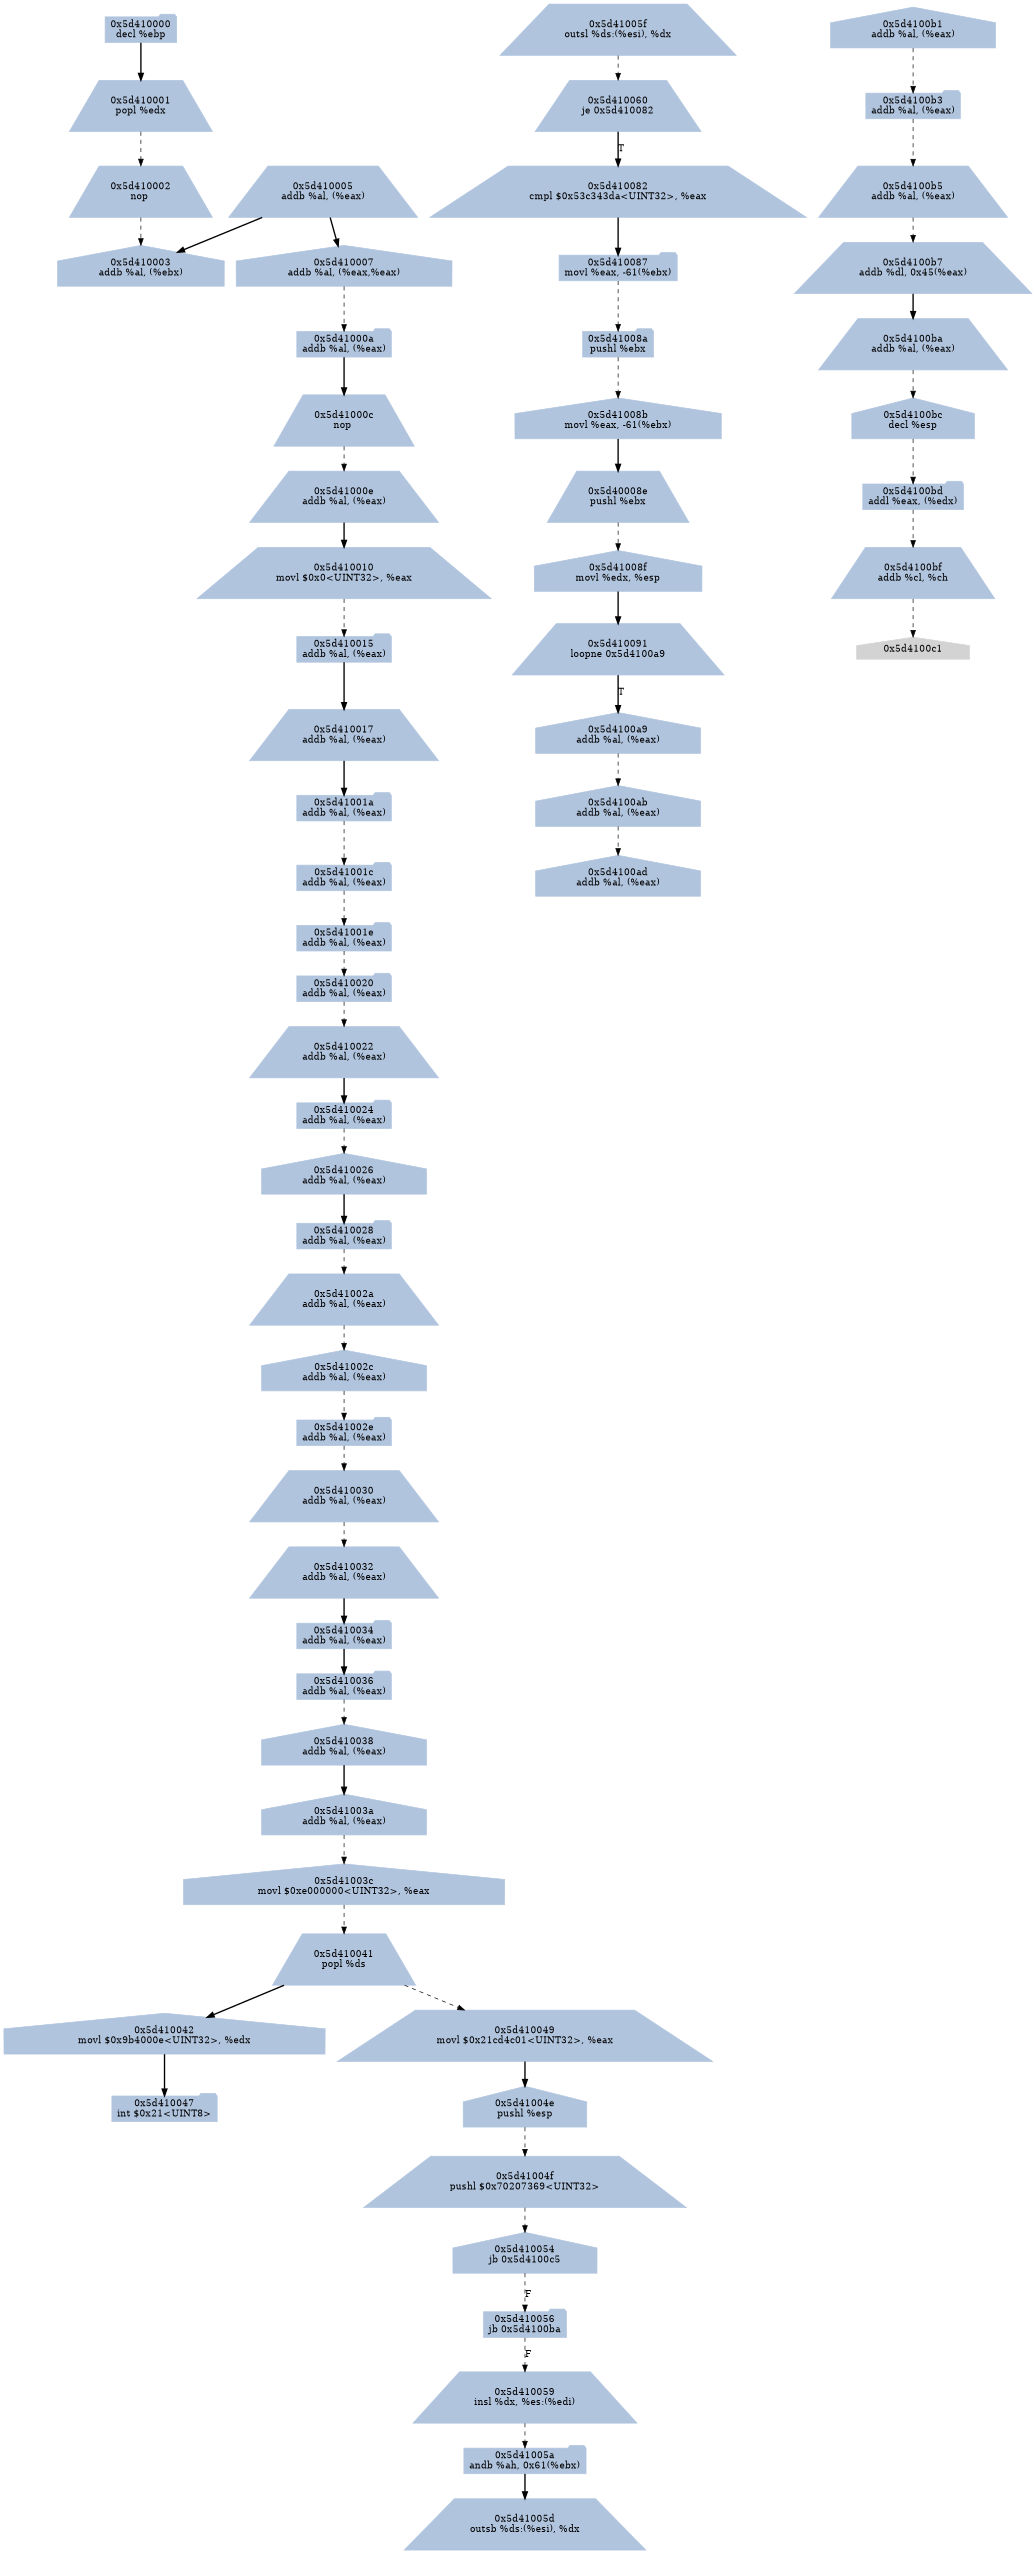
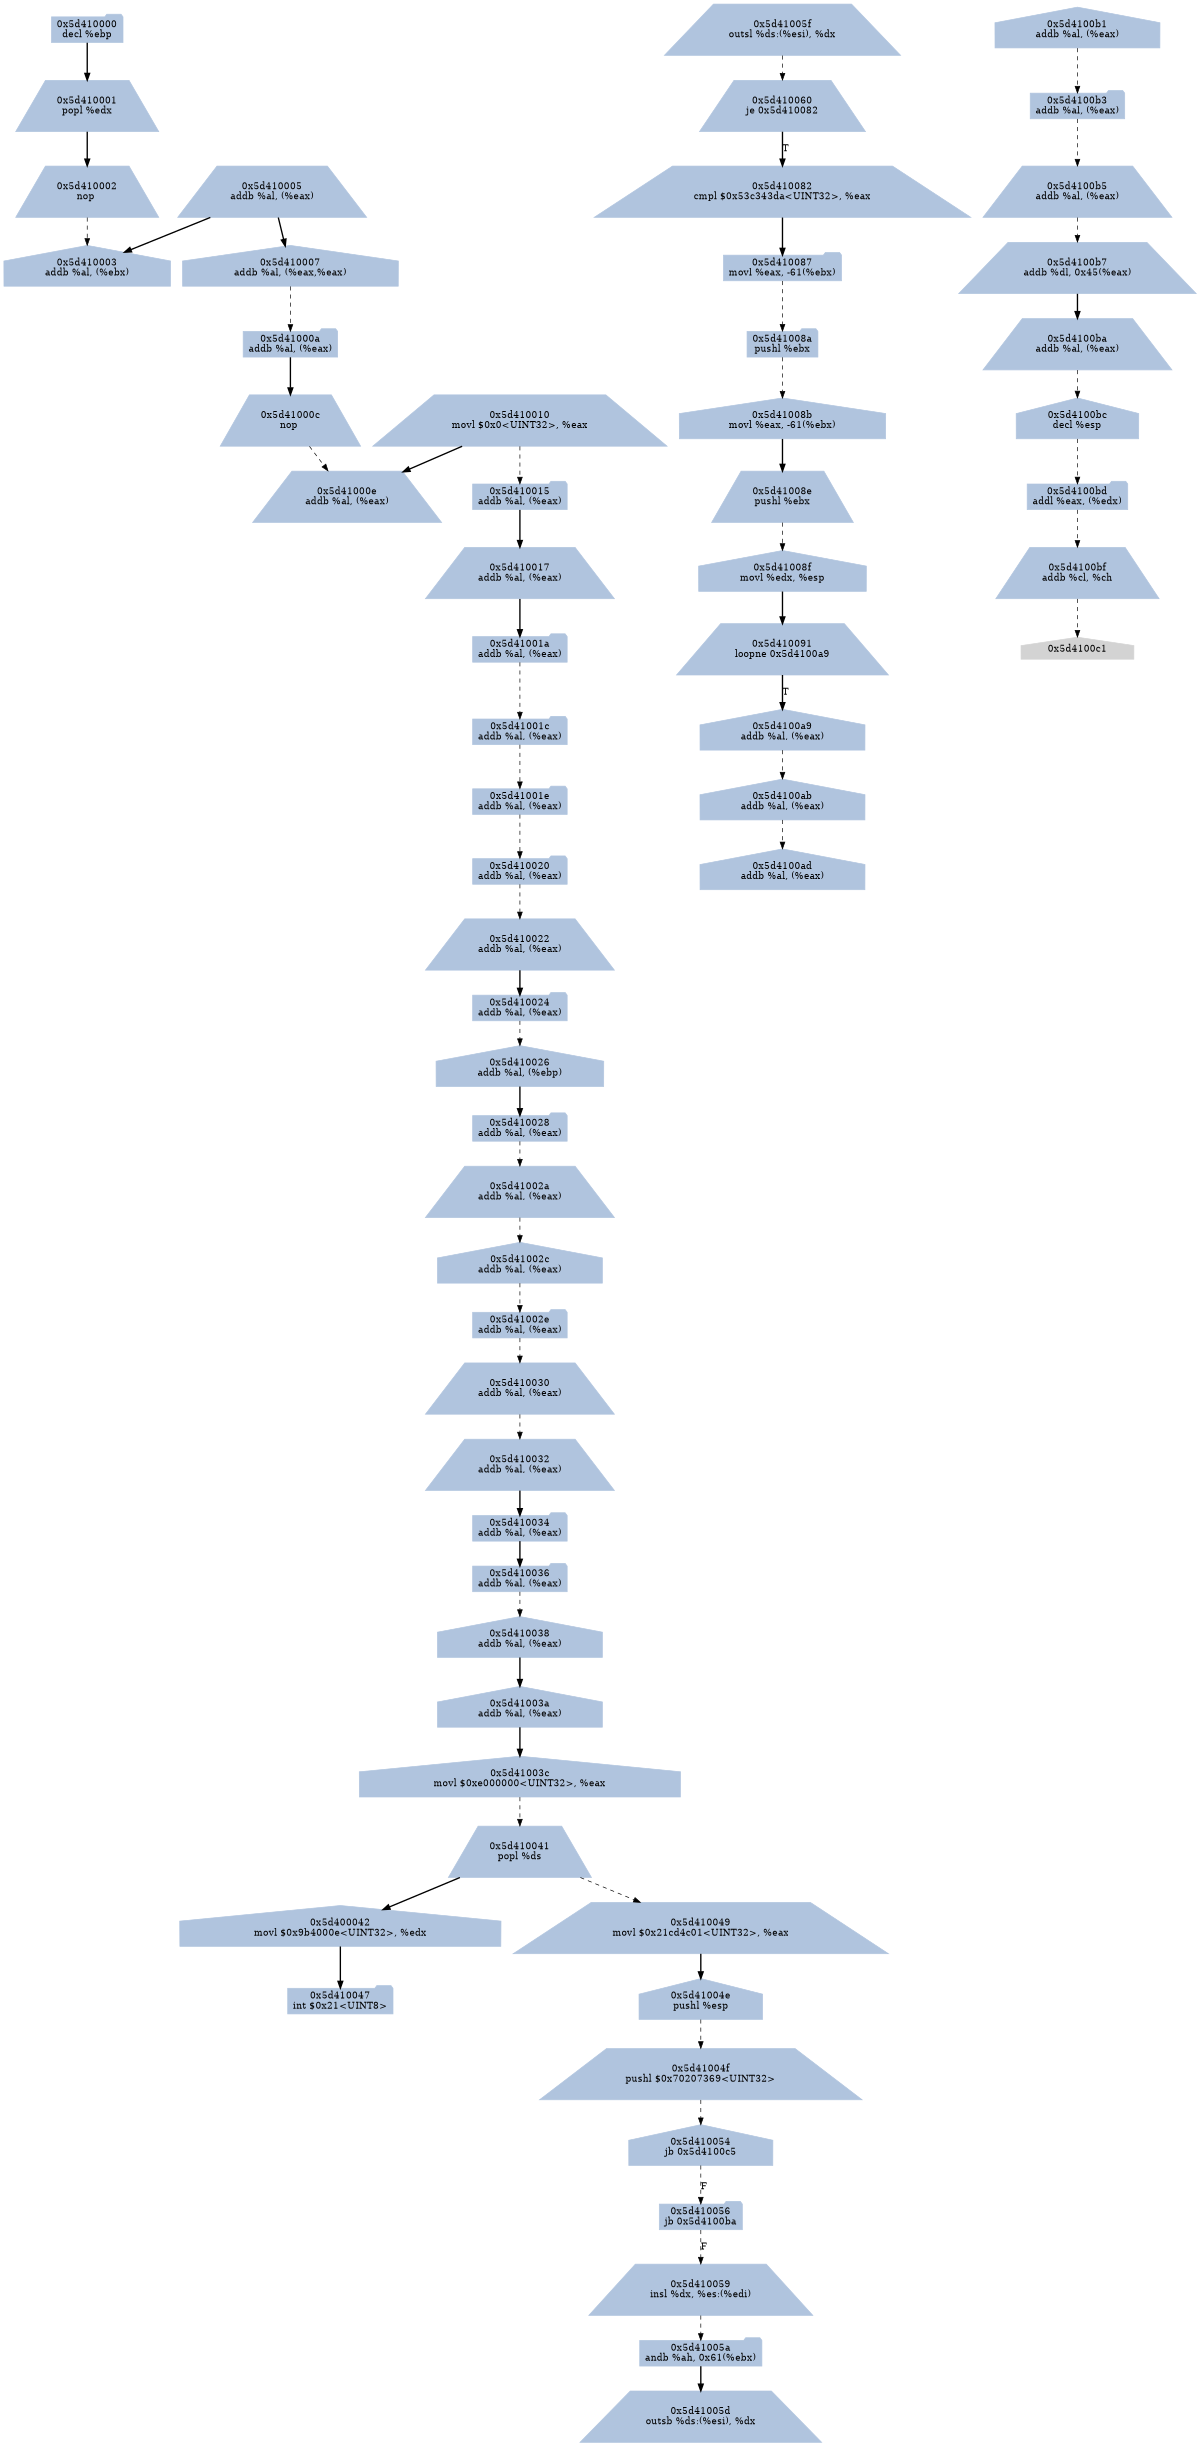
(141, 145) -> (87, 145)
(618, 497) -> (782, 497)
(344, 531) -> (436, 458)
(344, 1176) -> (520, 1068)
(344, 1846) -> (520, 1738)
(165, 2036) -> (340, 1928)
